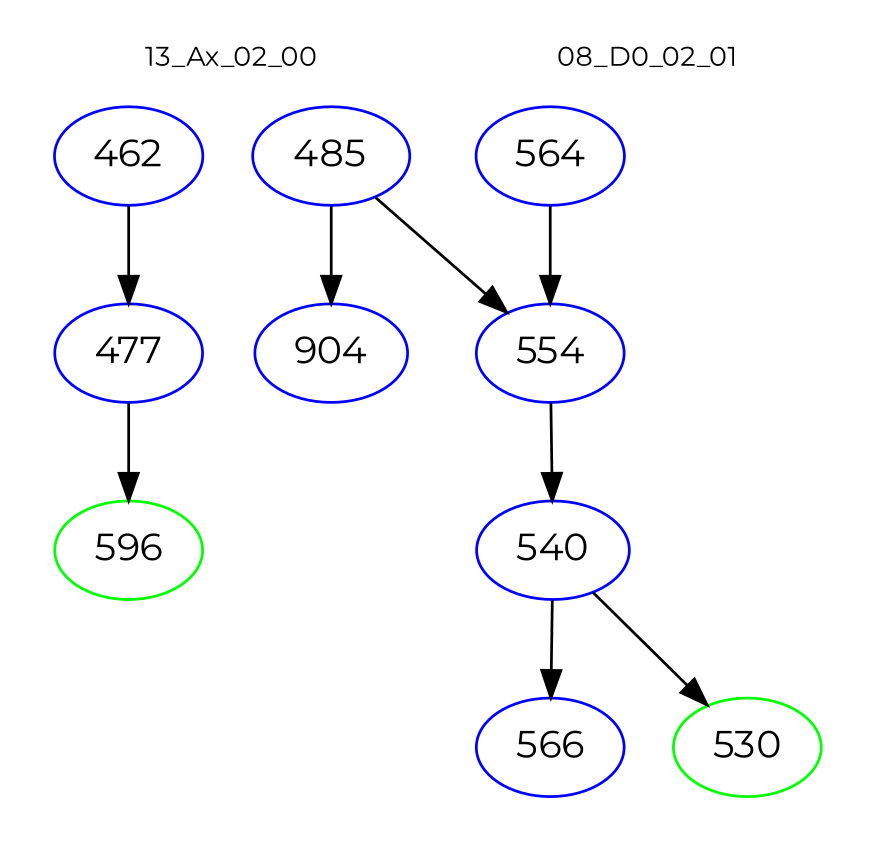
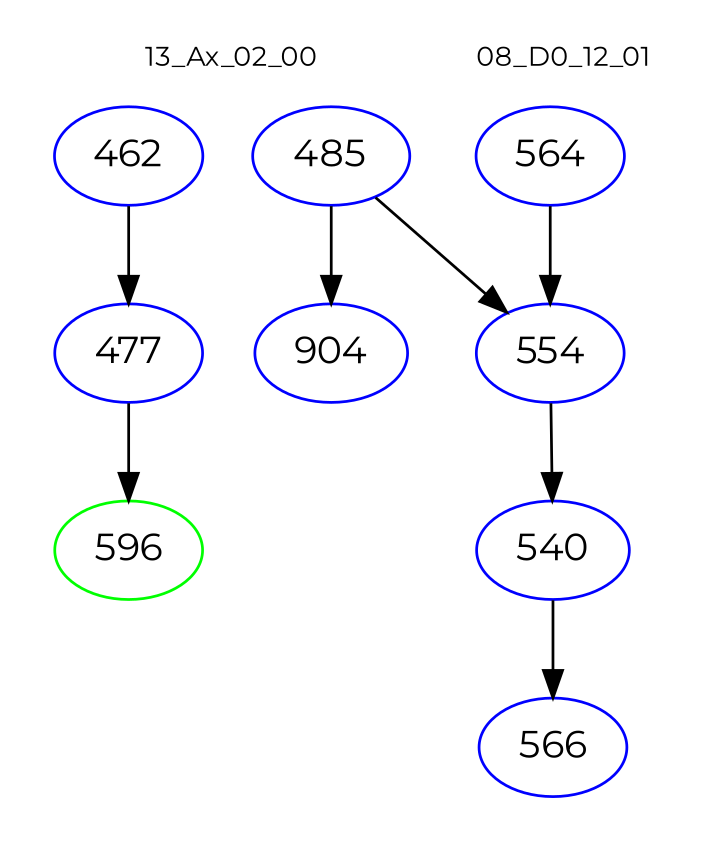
(649, 59) -> (564, 59)
(747, 747) -> none
